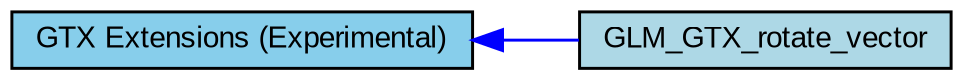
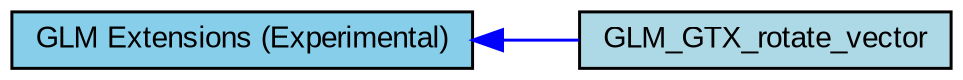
(242, 40) -> (242, 40)
